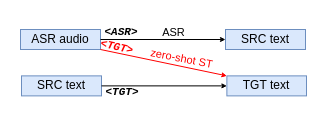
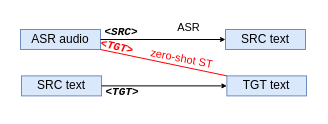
(122, 32) -> (122, 32)
(174, 33) -> (189, 28)
(221, 75) -> (223, 75)
